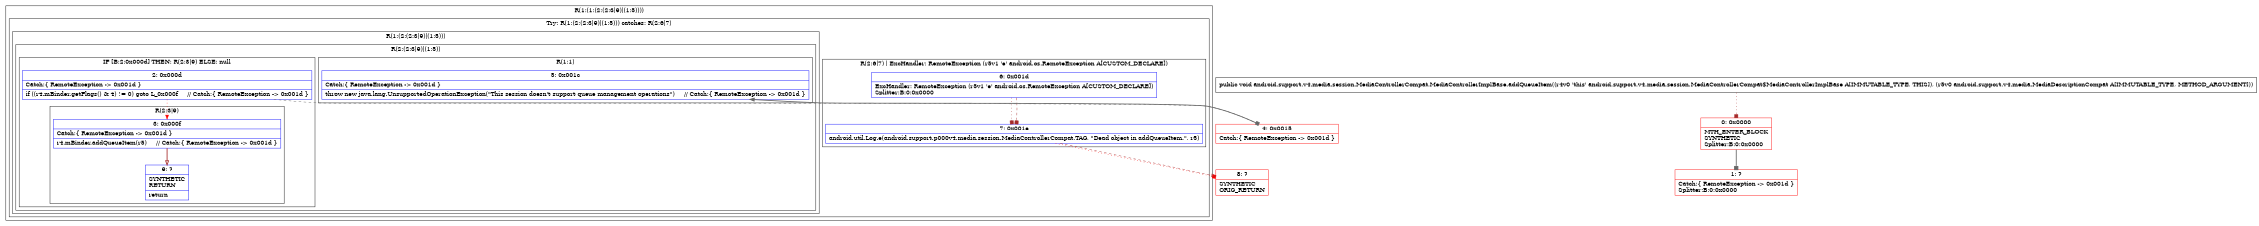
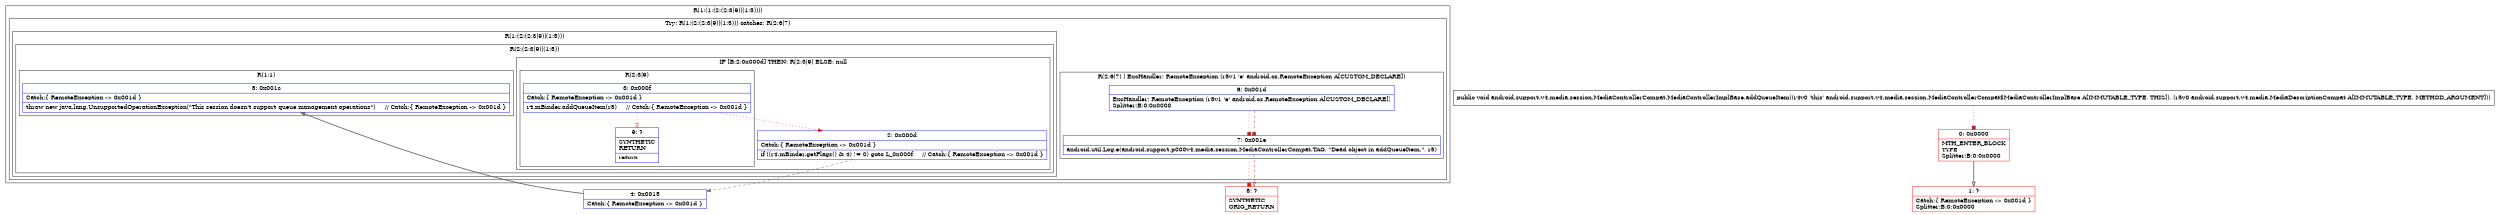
(766, 103) -> (782, 177)
(167, 109) -> (768, 121)
(1277, 134) -> (645, 199)
(1722, 138) -> (1950, 150)
(167, 154) -> (637, 118)
(1736, 158) -> (1974, 172)
